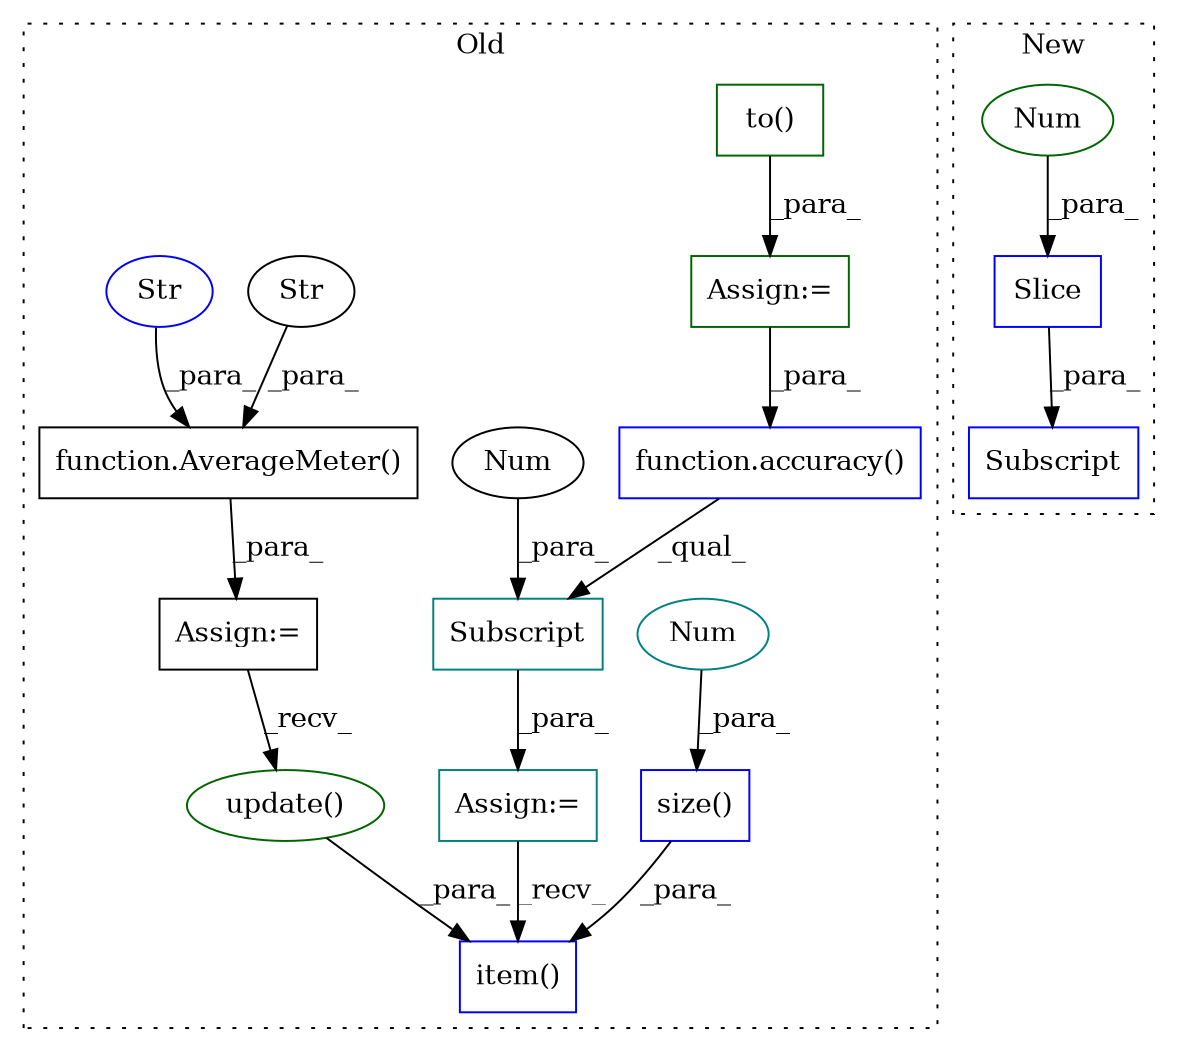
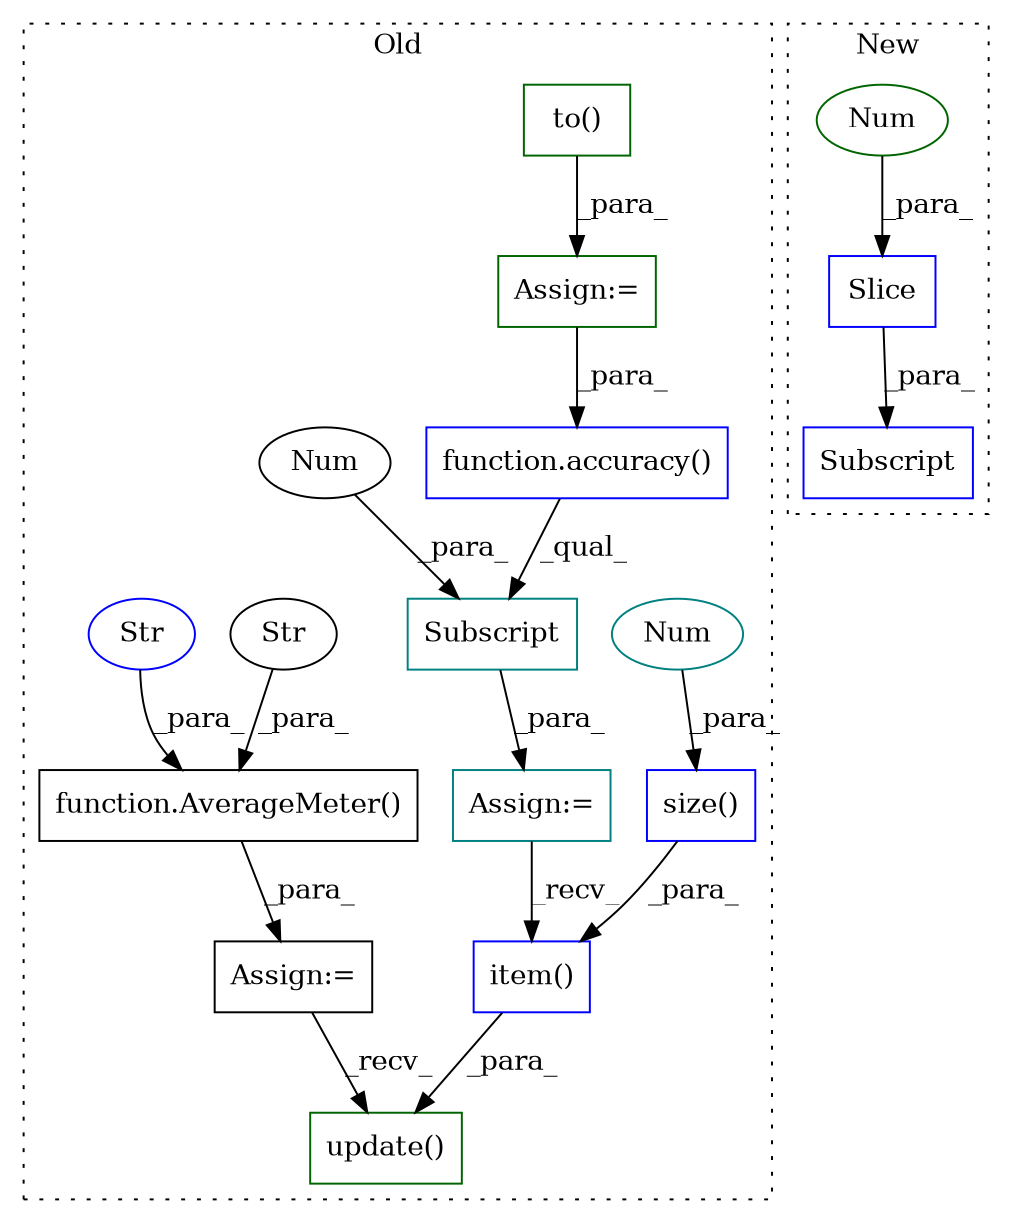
(286, 806) -> (386, 1148)
(389, 884) -> (465, 1055)
